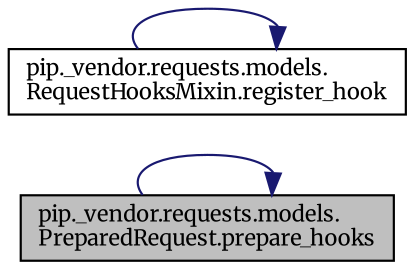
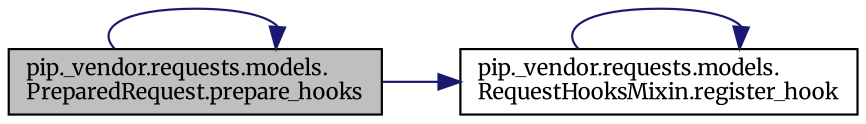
none -> (410, 82)
